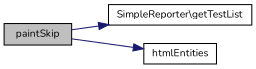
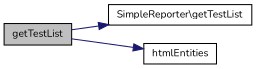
(38, 34) -> (38, 34)
